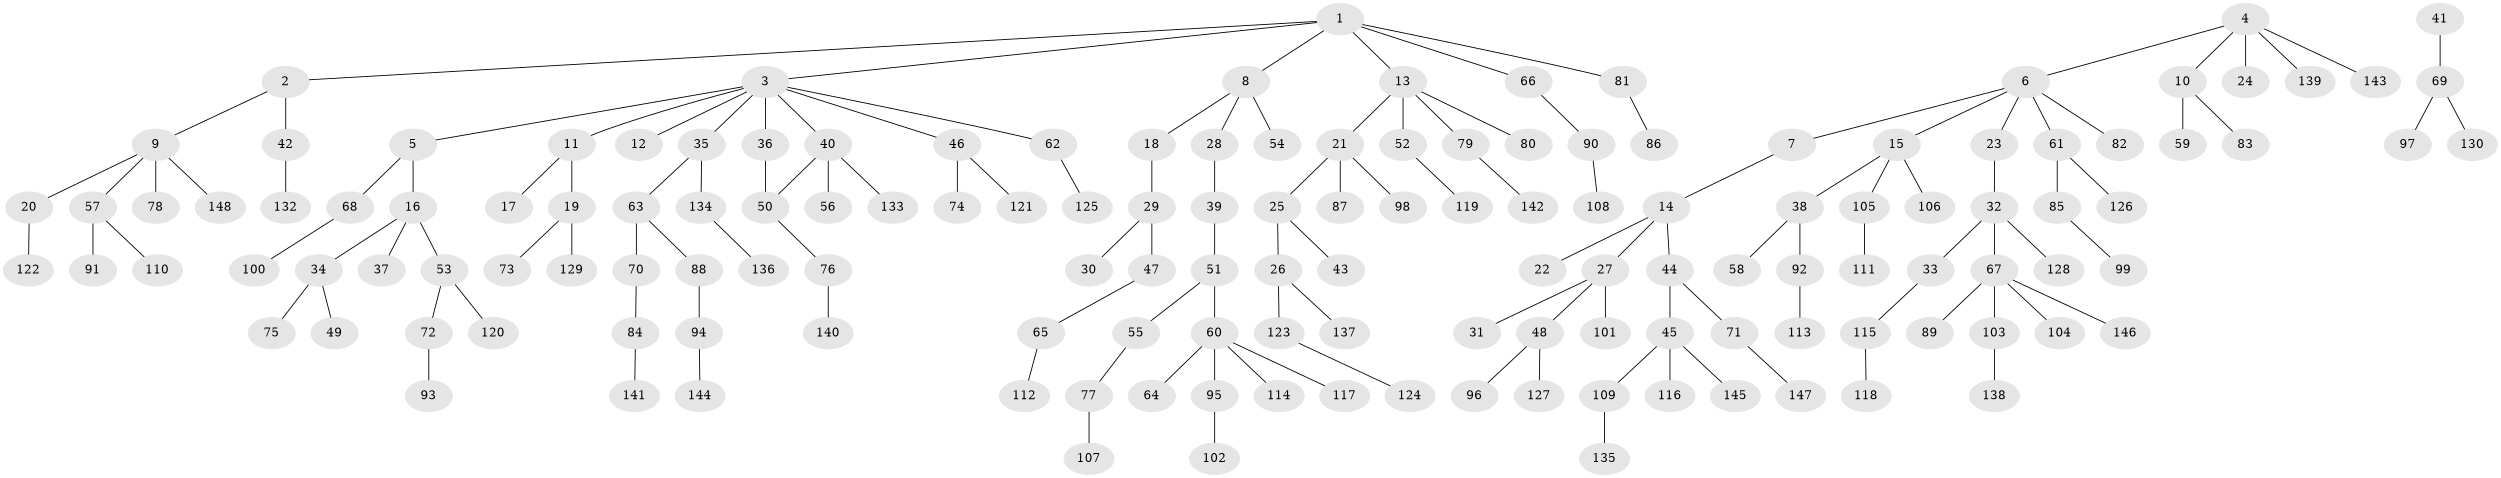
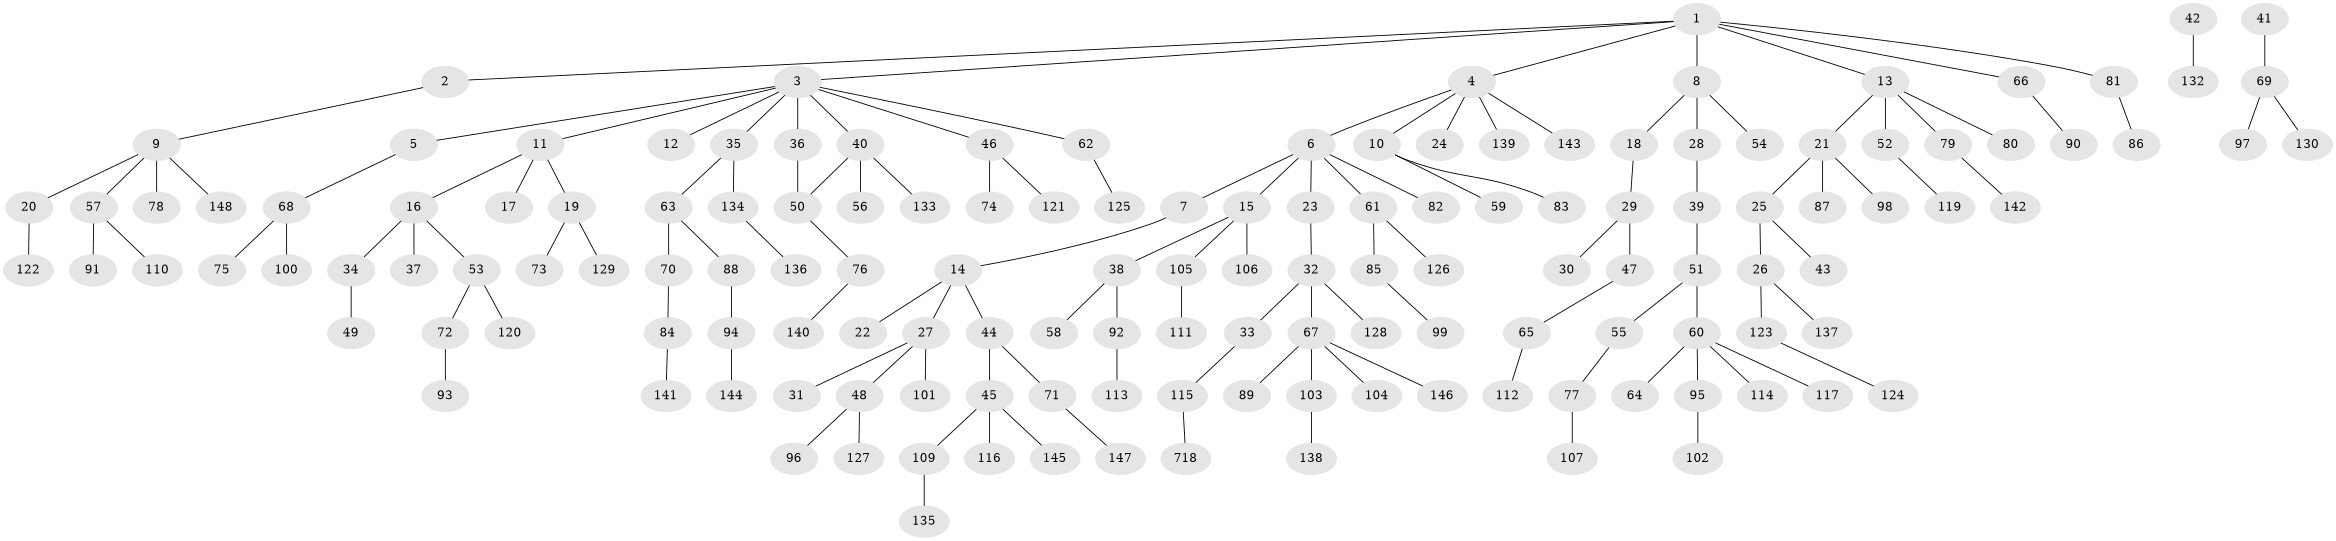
none -> (1584, 51)
(286, 113) -> none
(413, 176) -> (477, 176)
(1598, 208) -> none
(295, 302) -> (254, 239)
(1866, 396) -> (1186, 459)
